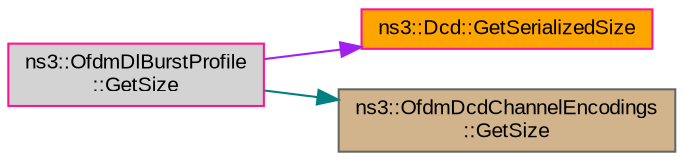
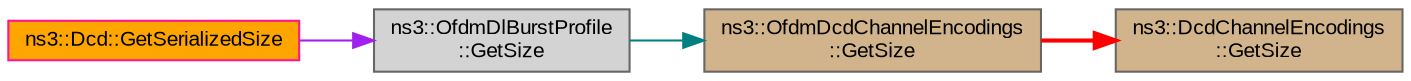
none -> (1259, 41)
(302, 54) -> (326, 41)
(136, 75) -> (502, 41)
